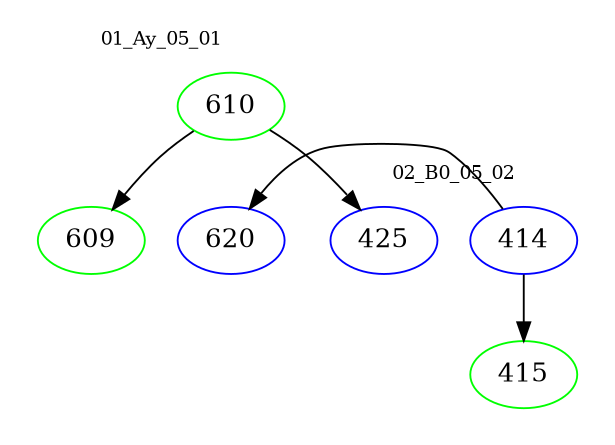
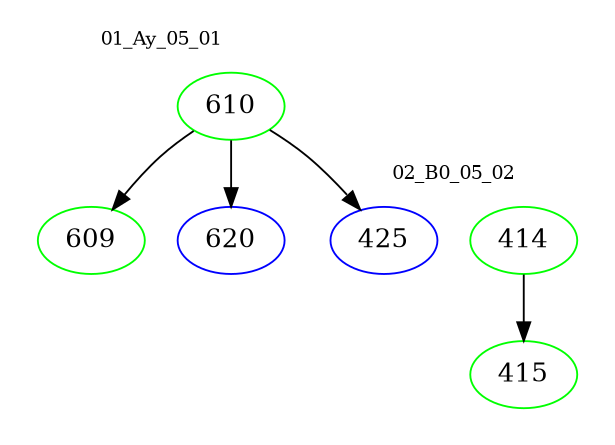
(387, 144) -> (231, 164)
(524, 240) -> (524, 240)
